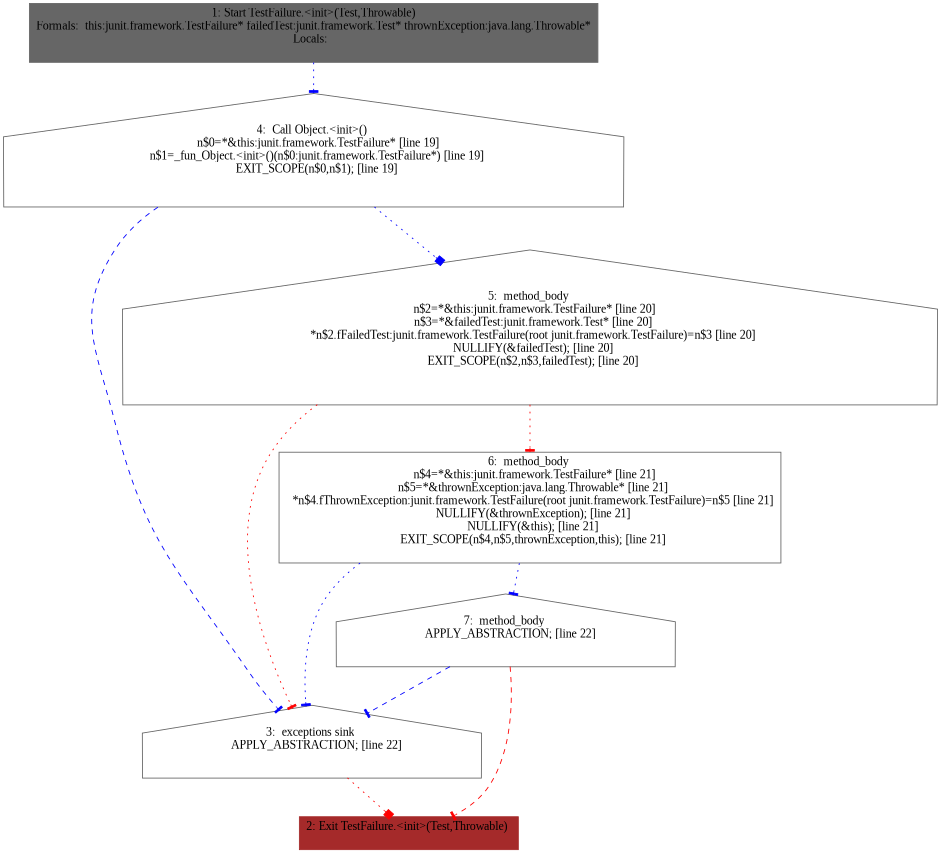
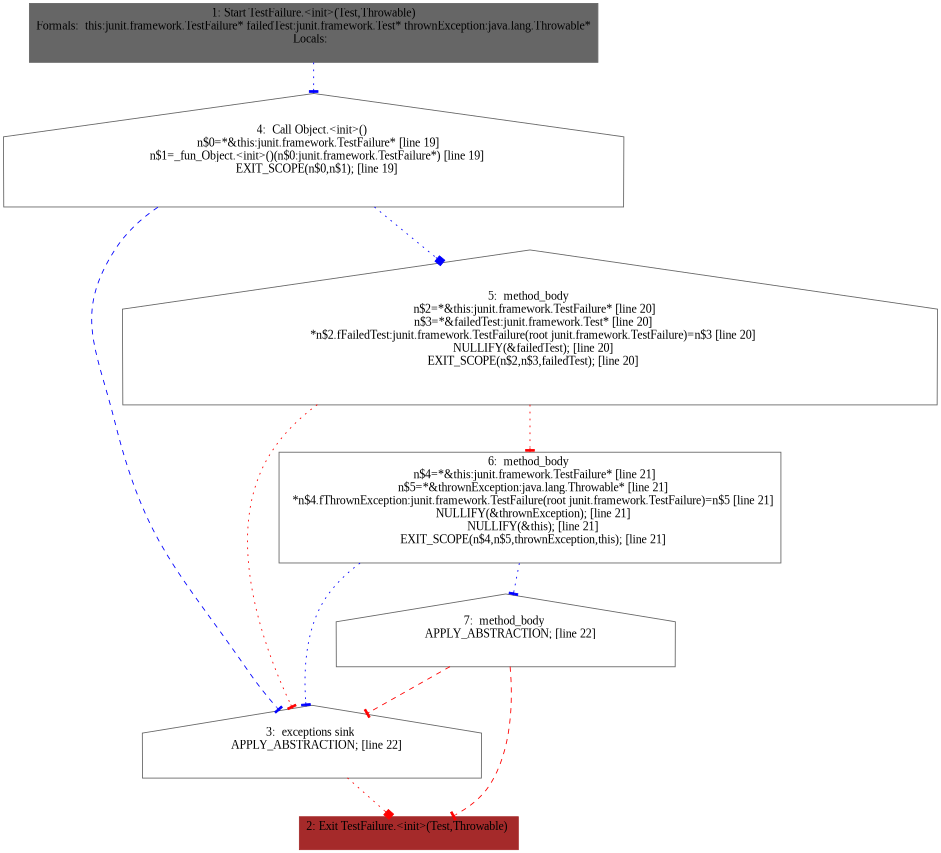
(410, 689) -> (410, 689)
